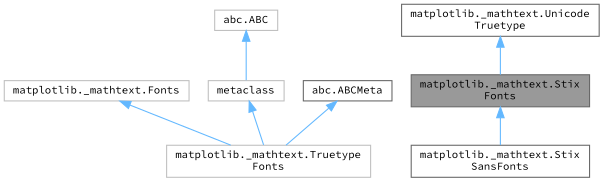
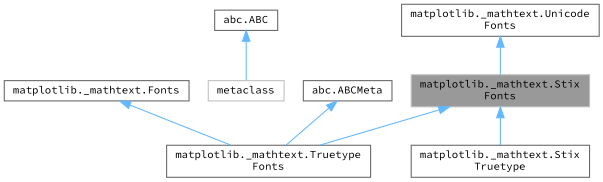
(246, 20) -> (246, 20)
(500, 20) -> (500, 20)
(97, 91) -> (97, 91)
(500, 91) -> (500, 91)
(258, 128) -> (379, 128)
(269, 161) -> (269, 161)
(500, 161) -> (500, 161)
